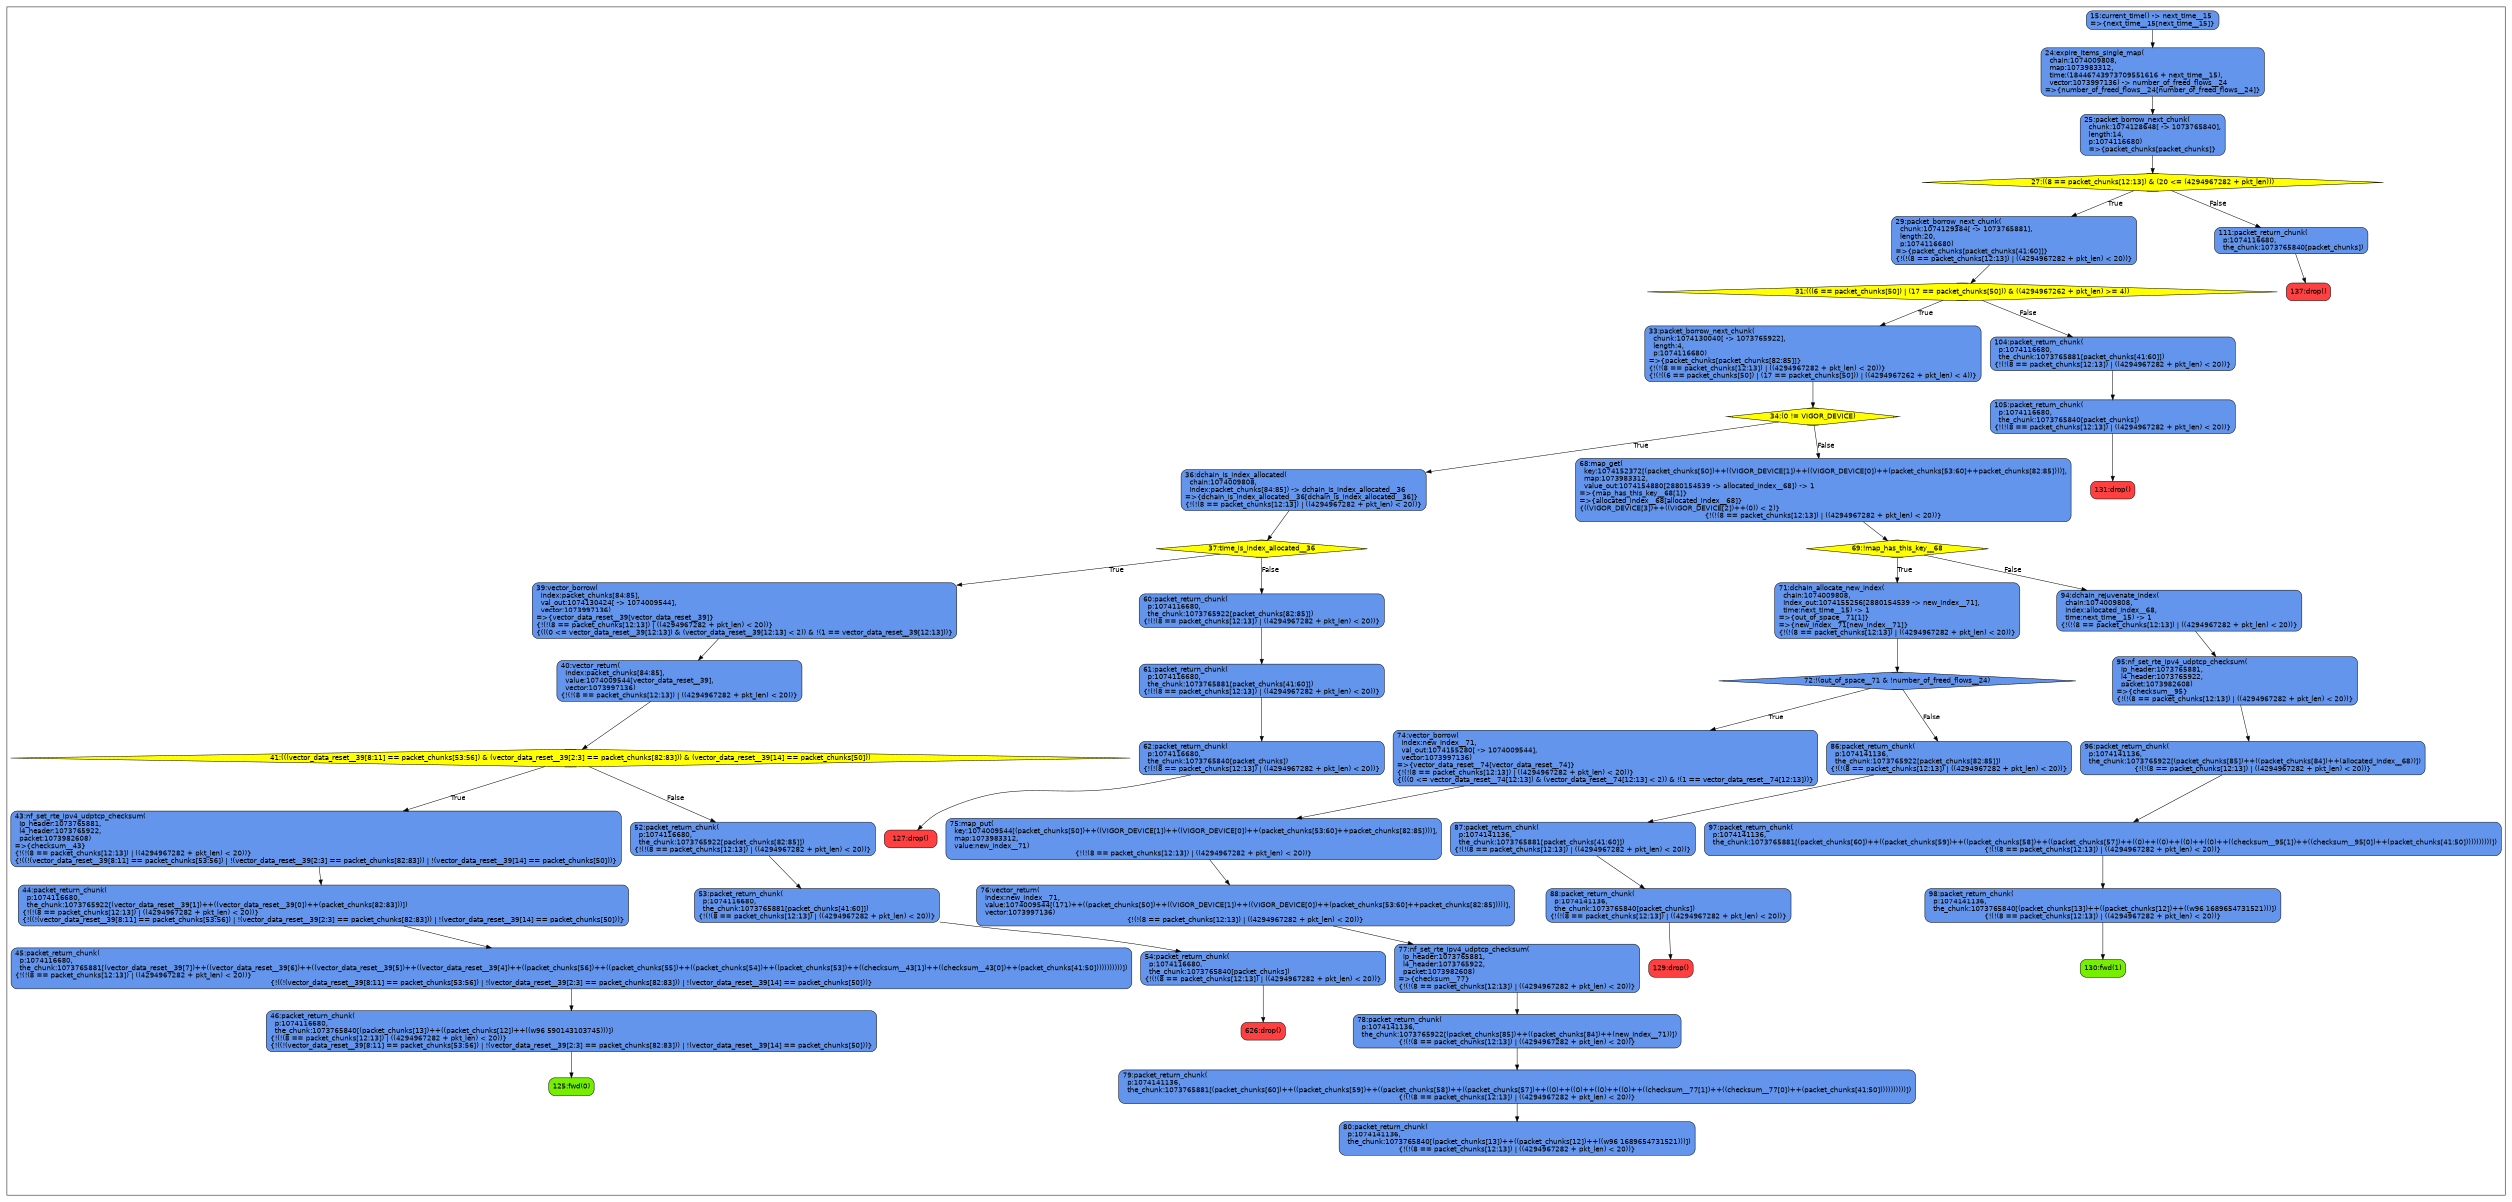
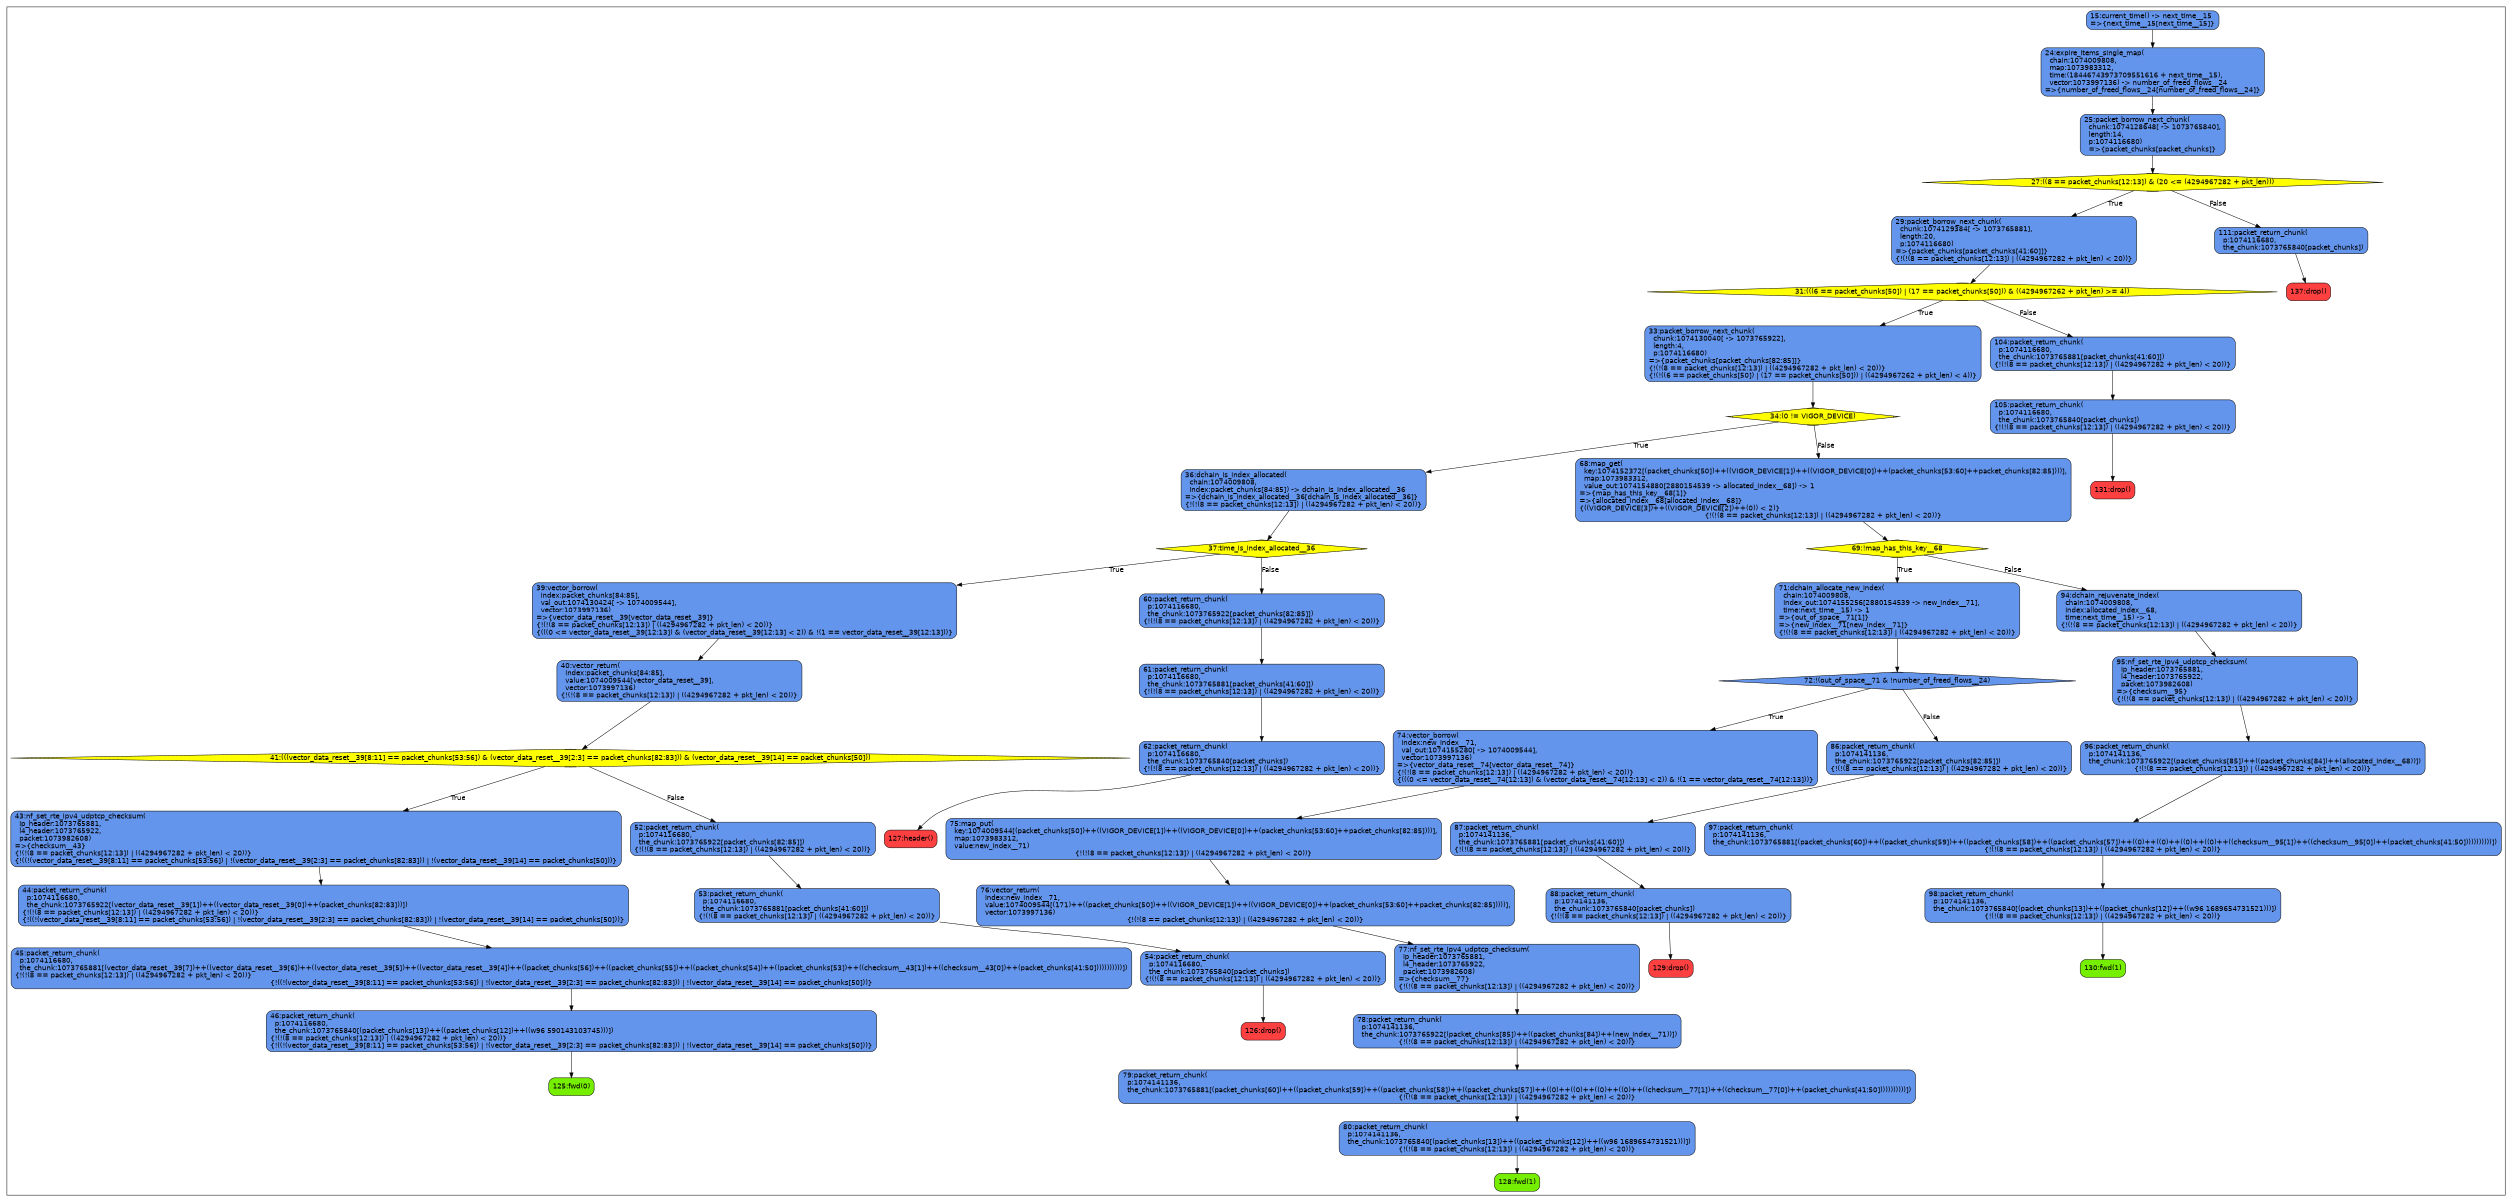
(911, 839) -> (911, 839)
(1263, 1031) -> (1263, 1031)
none -> (1517, 1182)
